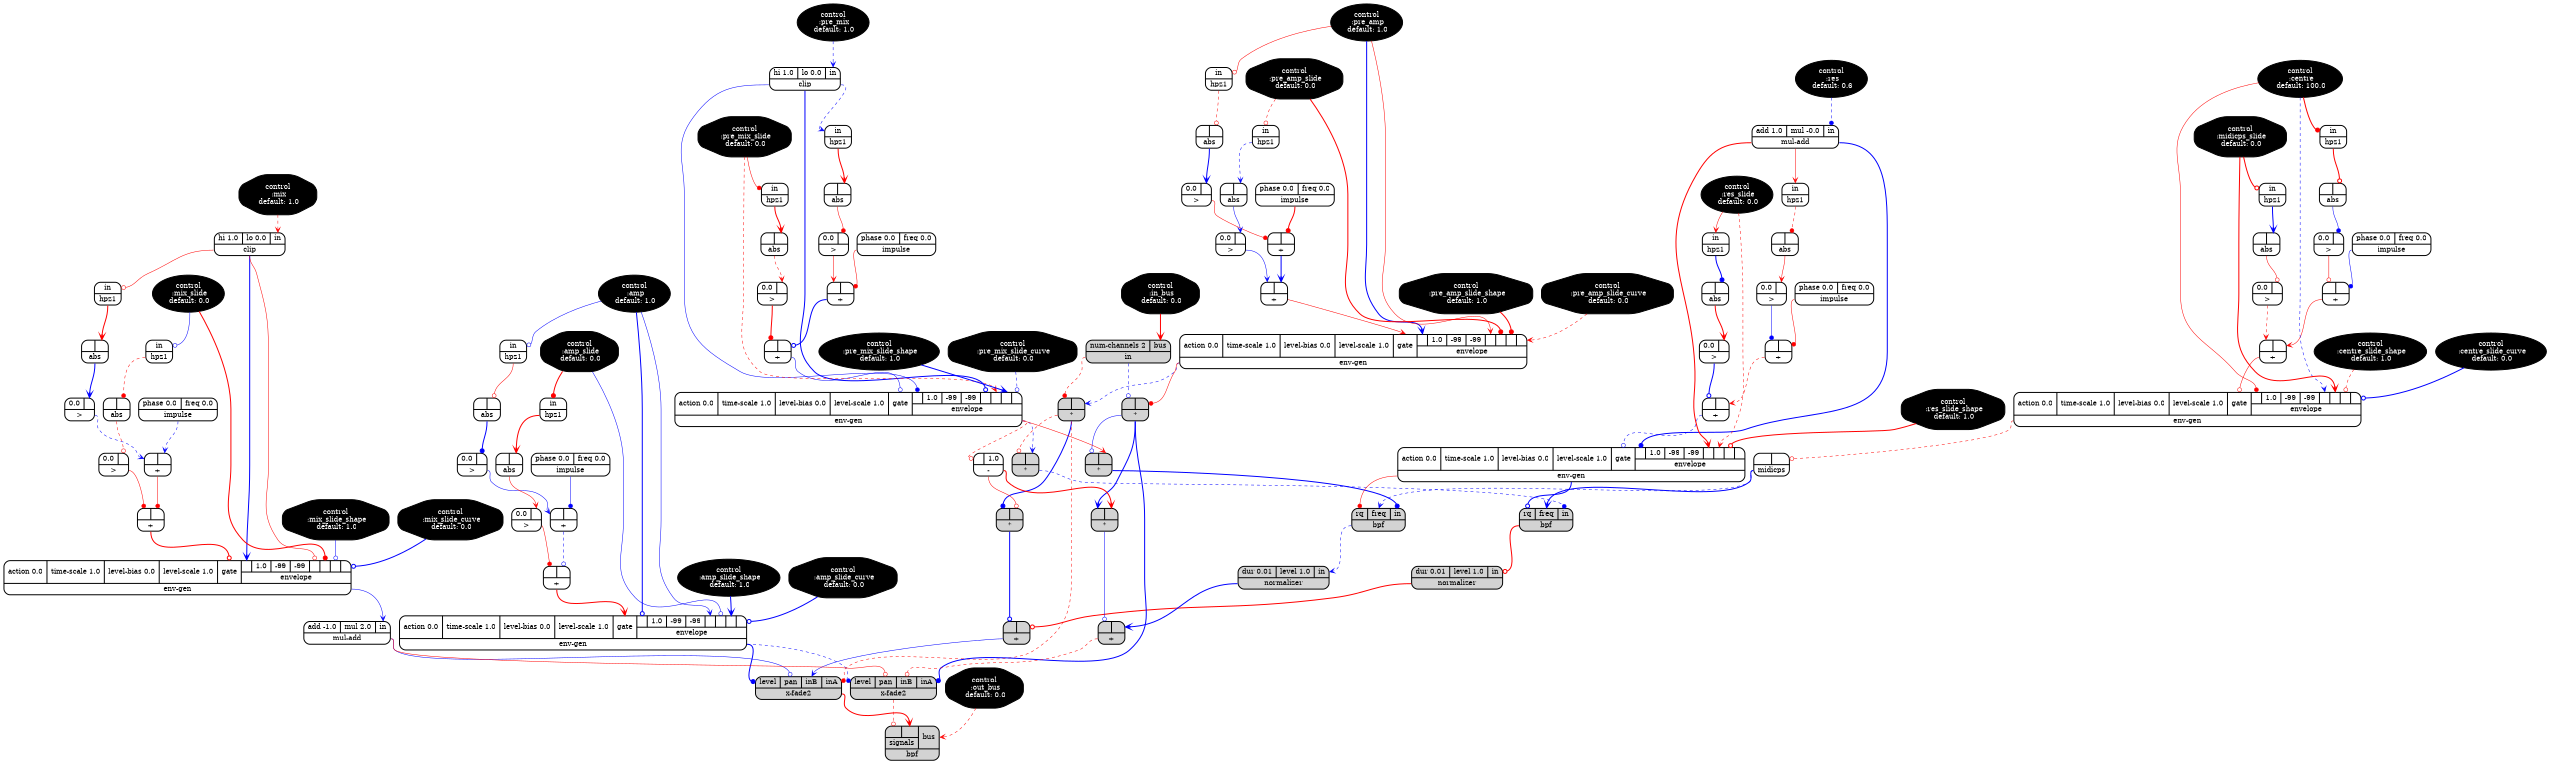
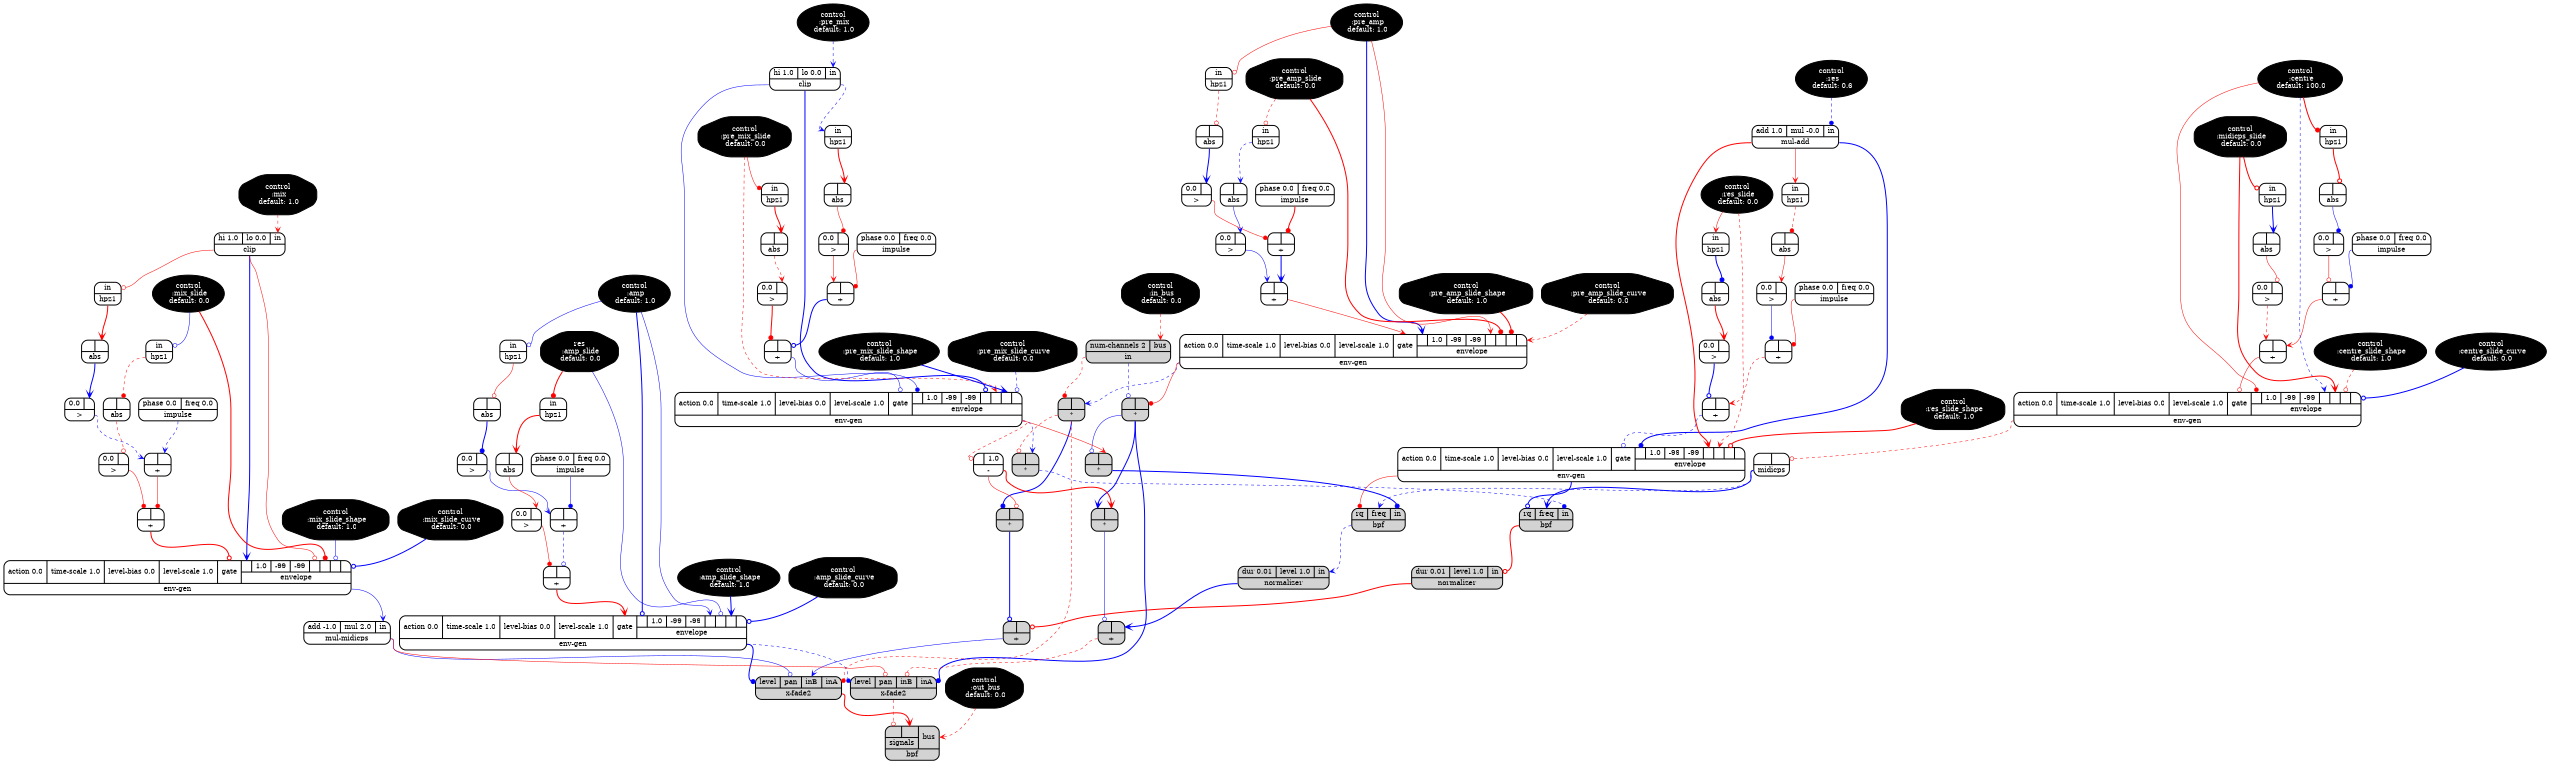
(1160, 324) -> (1160, 324)
(579, 352) -> (579, 352)
(347, 638) -> (347, 638)
